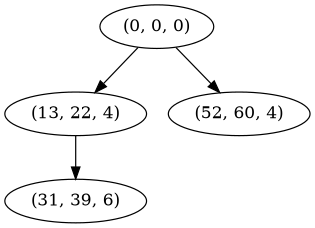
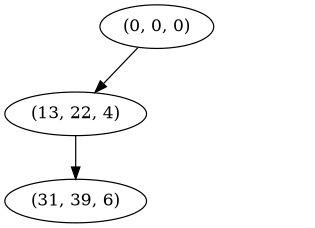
(239, 114) -> none
